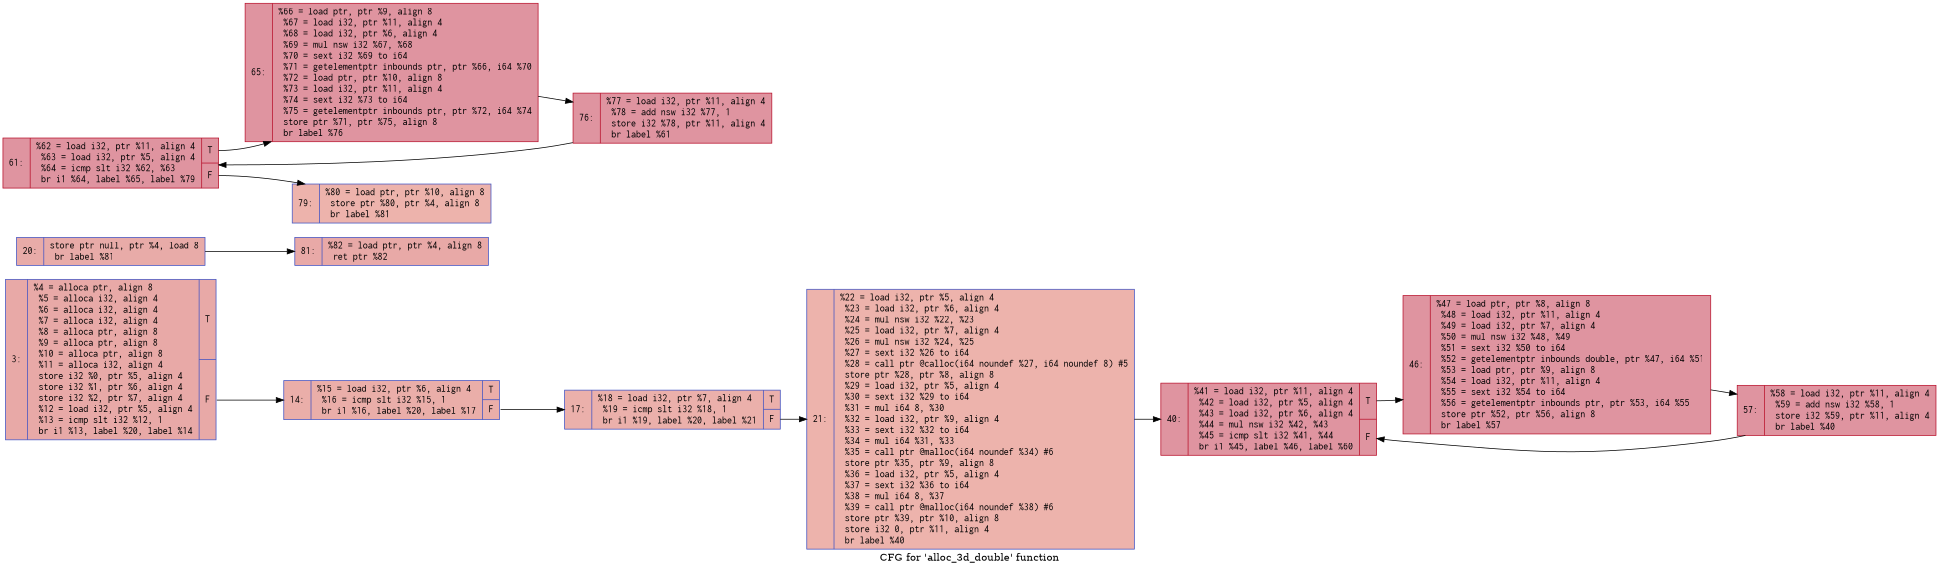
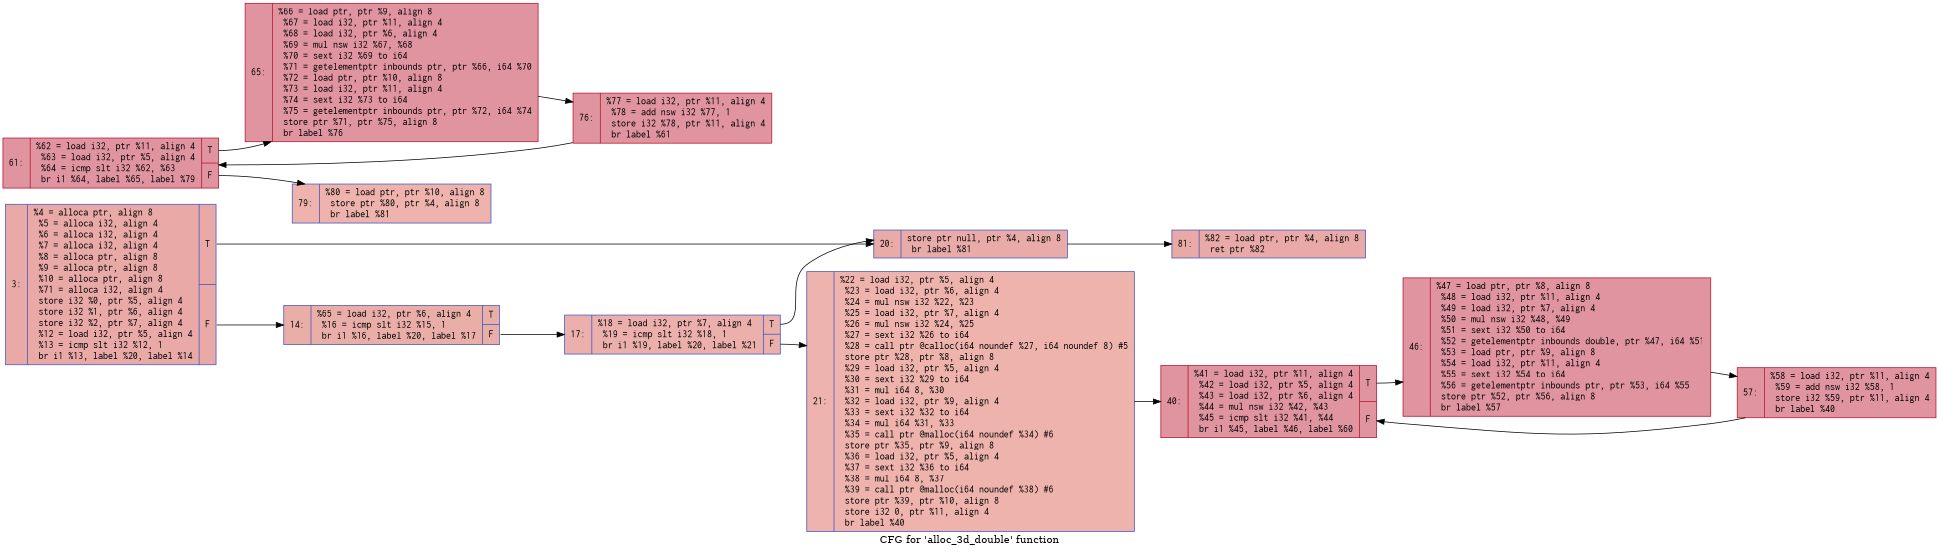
none -> (541, 244)
(124, 245) -> (984, 238)
none -> (804, 267)
(98, 365) -> (98, 290)
(394, 389) -> (394, 314)
